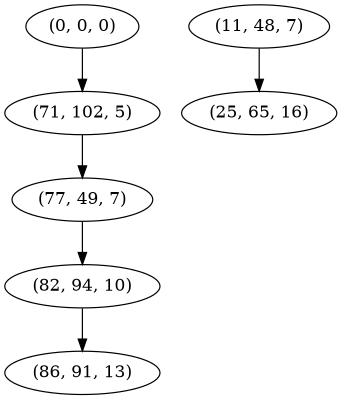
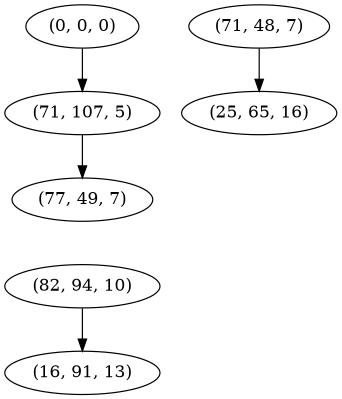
(259, 26) -> (259, 26)
(82, 113) -> (82, 113)
(82, 237) -> none
(82, 373) -> (82, 373)
